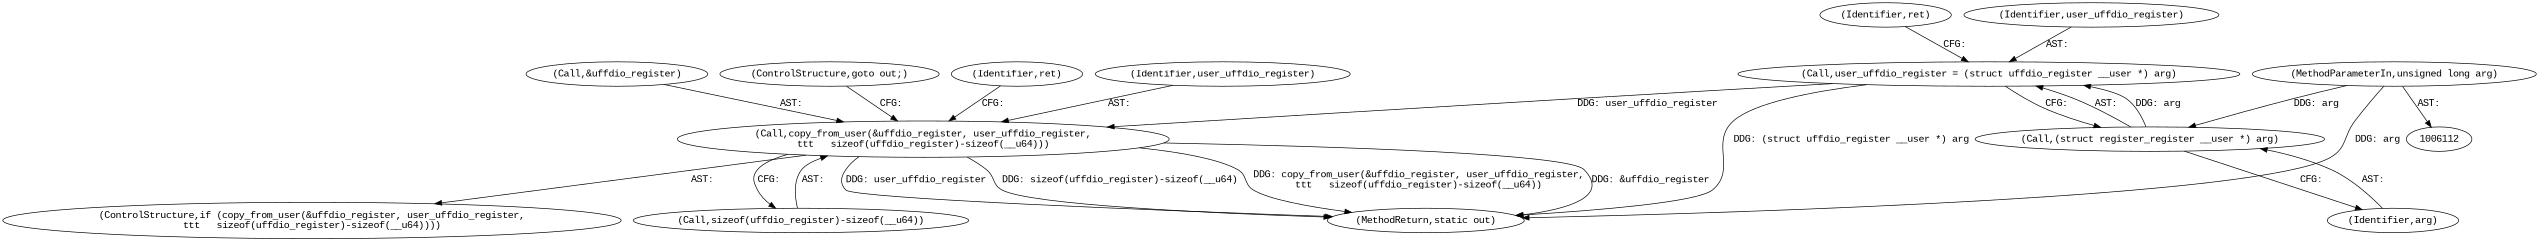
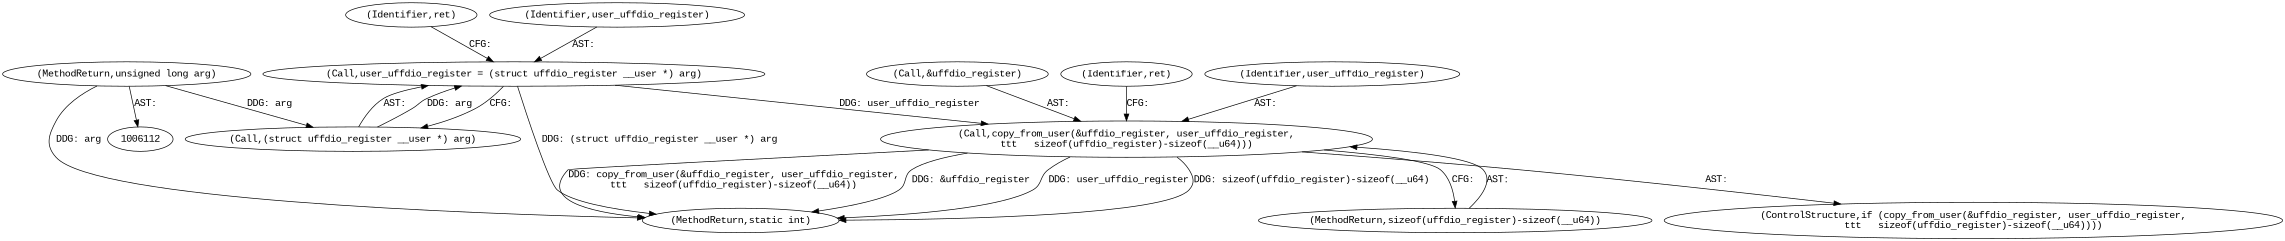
(830, 74) -> none
(2394, 74) -> (127, 74)
(2150, 139) -> (353, 139)
(801, 220) -> (1455, 220)
(1426, 220) -> (741, 220)
(2393, 220) -> none
